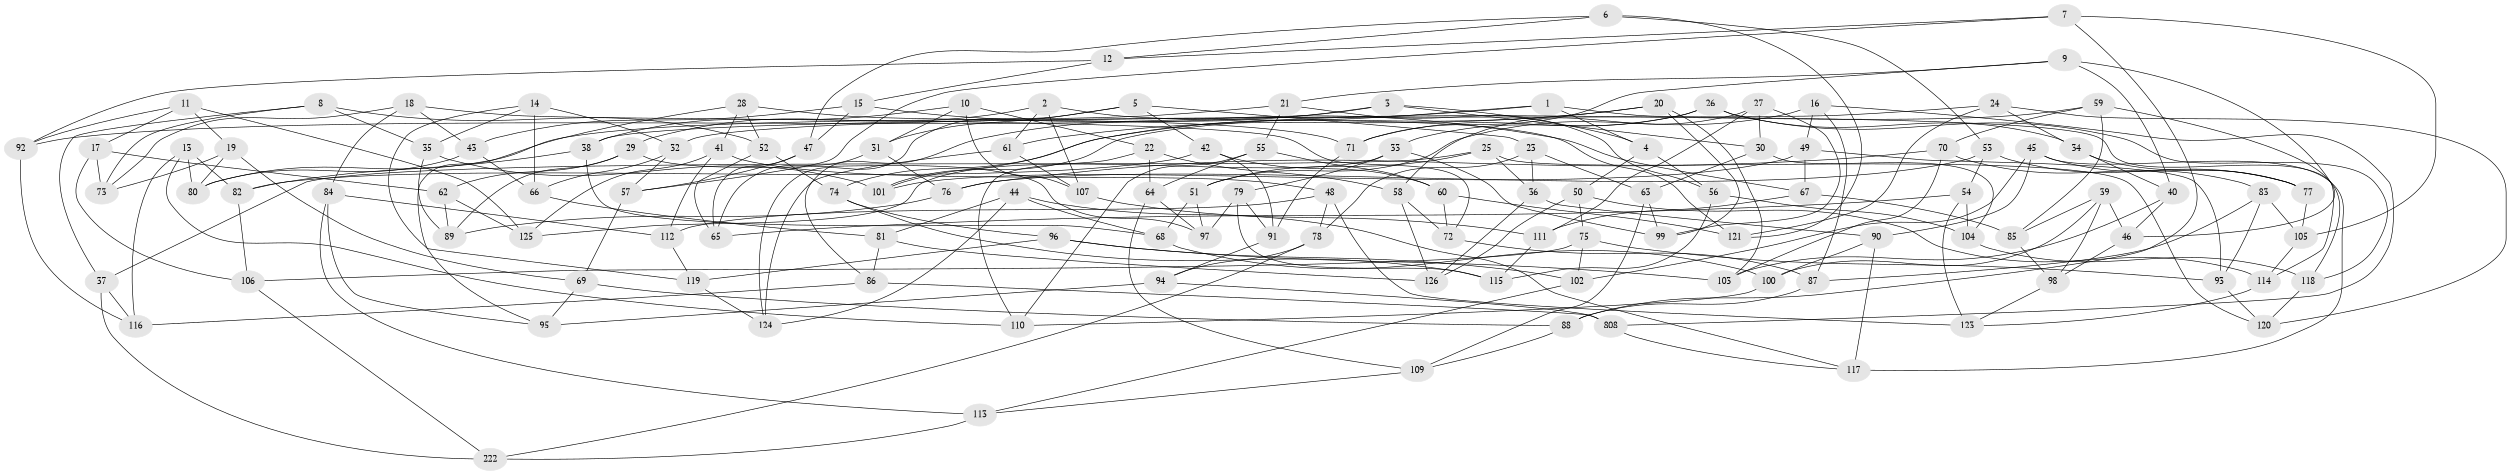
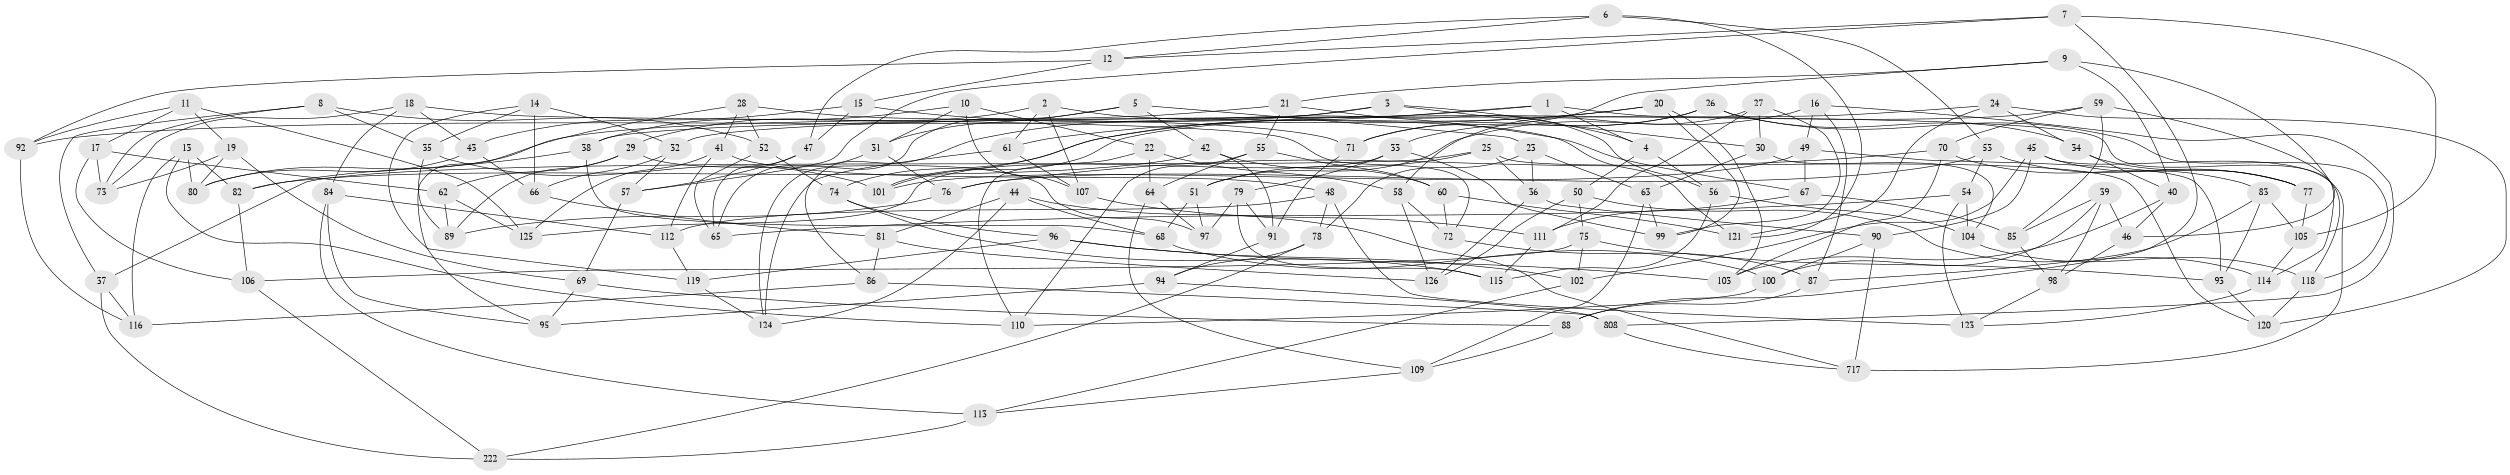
(1854, 371) -> (1854, 371)
